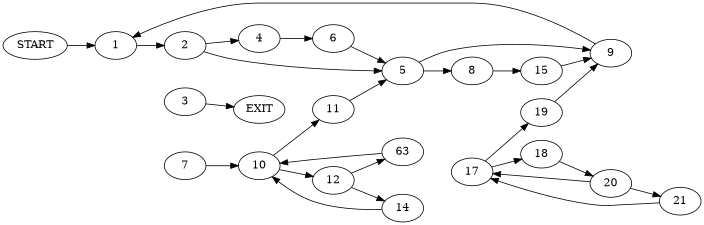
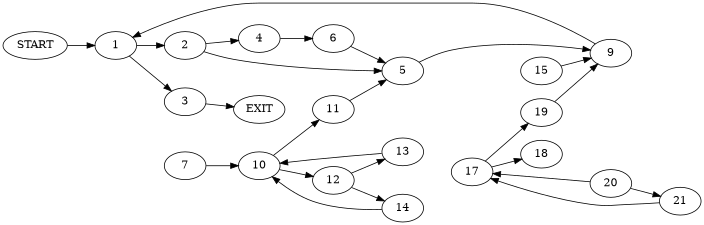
none -> (147, 71)
(472, 71) -> none
(403, 152) -> (403, 152)
(573, 167) -> none
